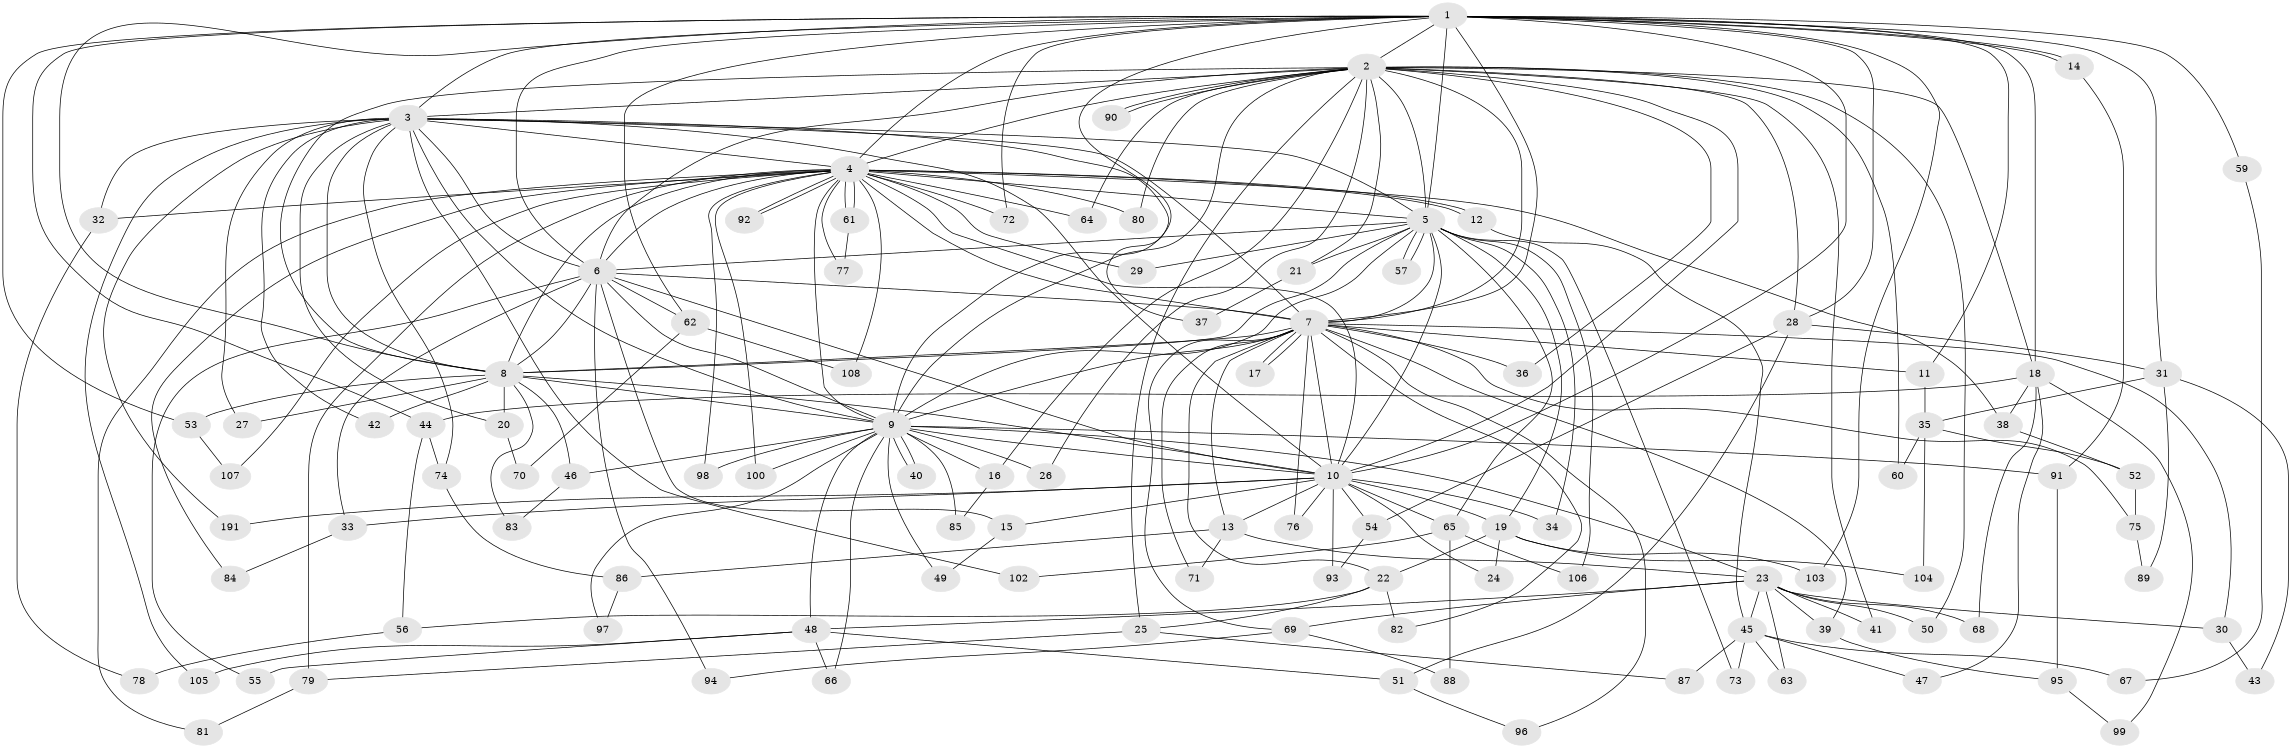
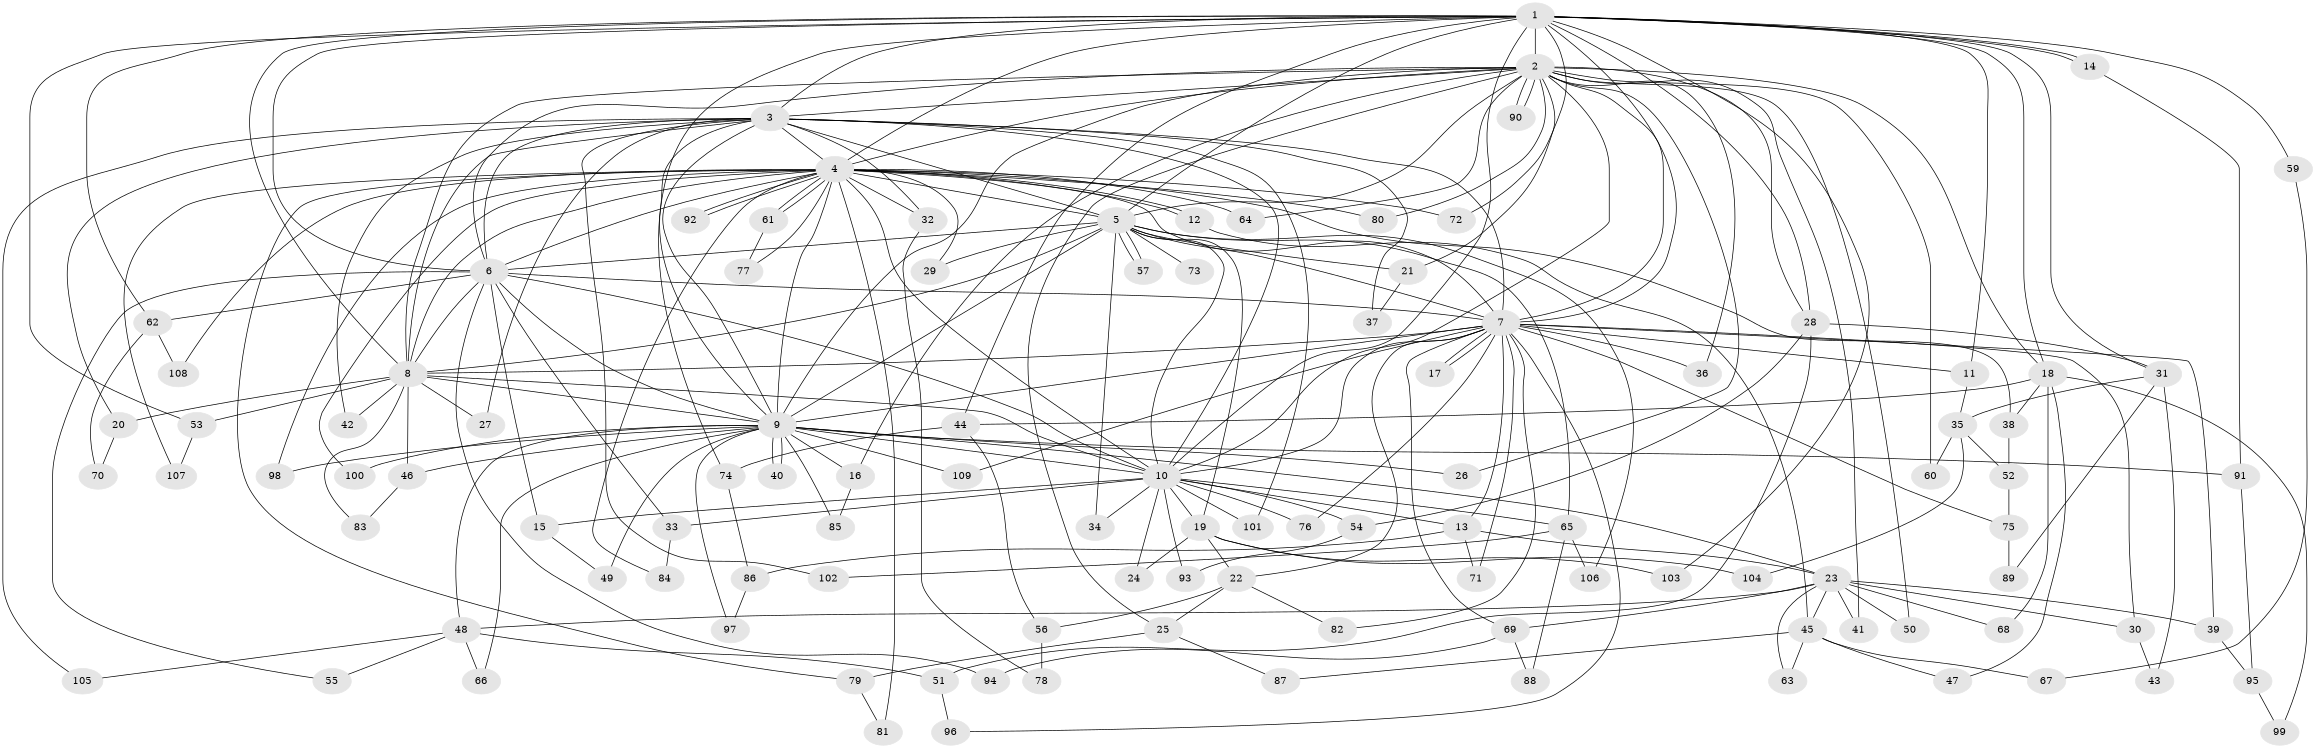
none -> (962, 476)
(230, 528) -> (1253, 528)
(1742, 656) -> none
